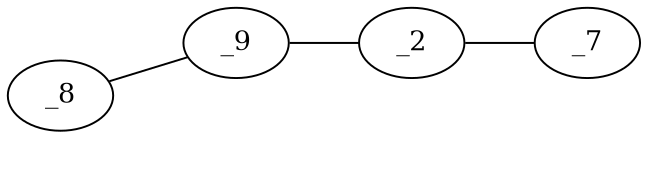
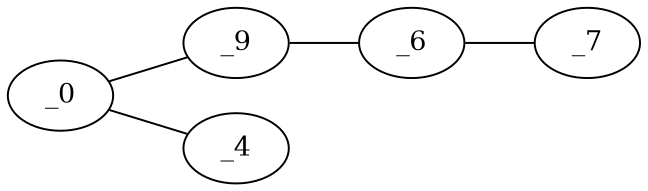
(412, 43) -> (412, 43)
(60, 96) -> (60, 96)
none -> (236, 148)
